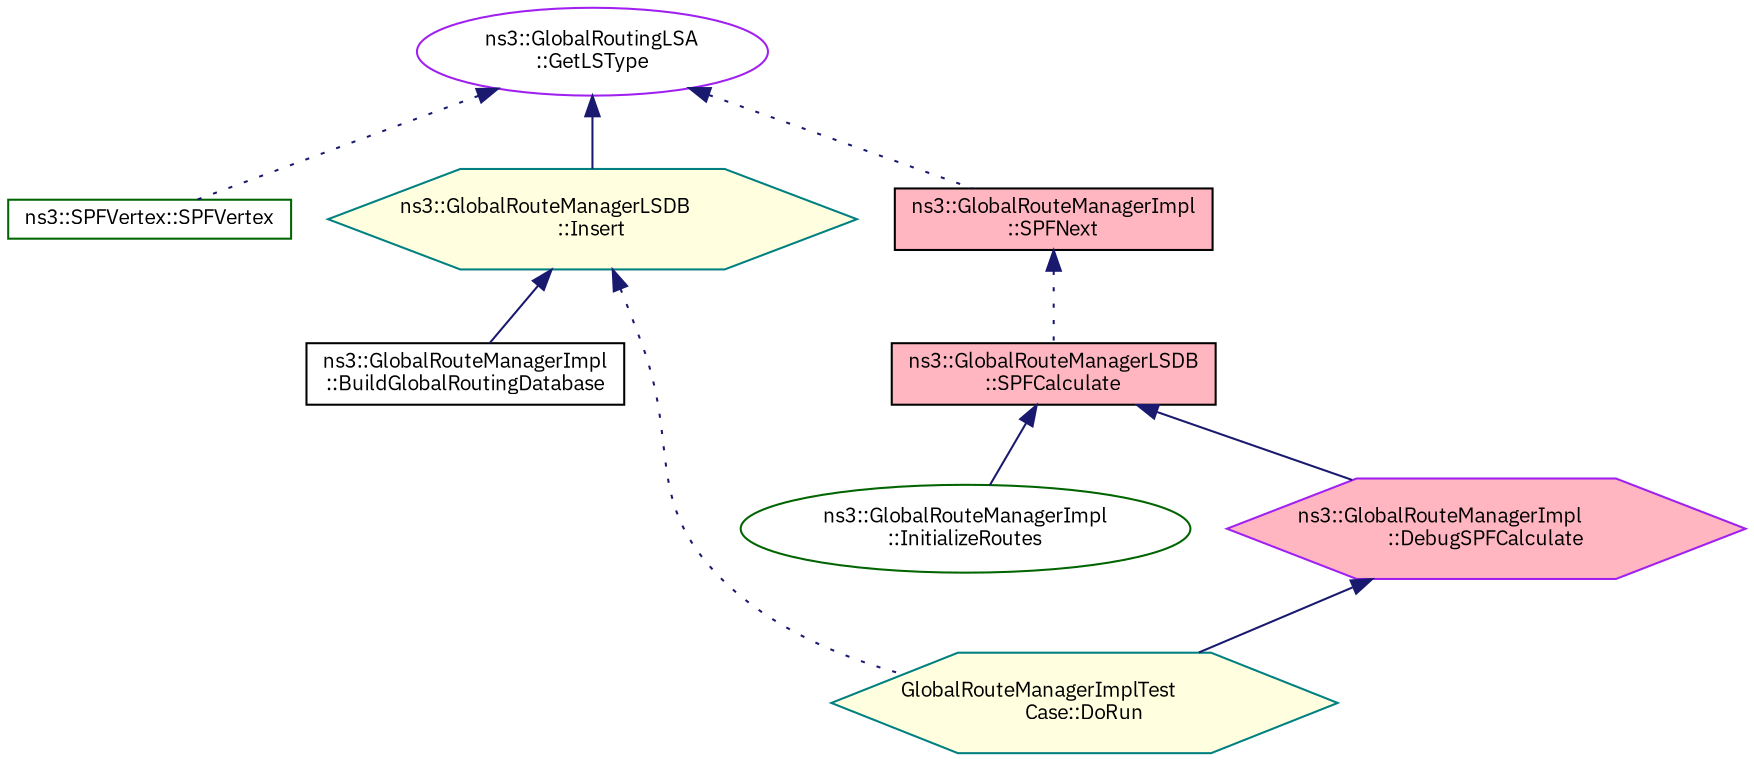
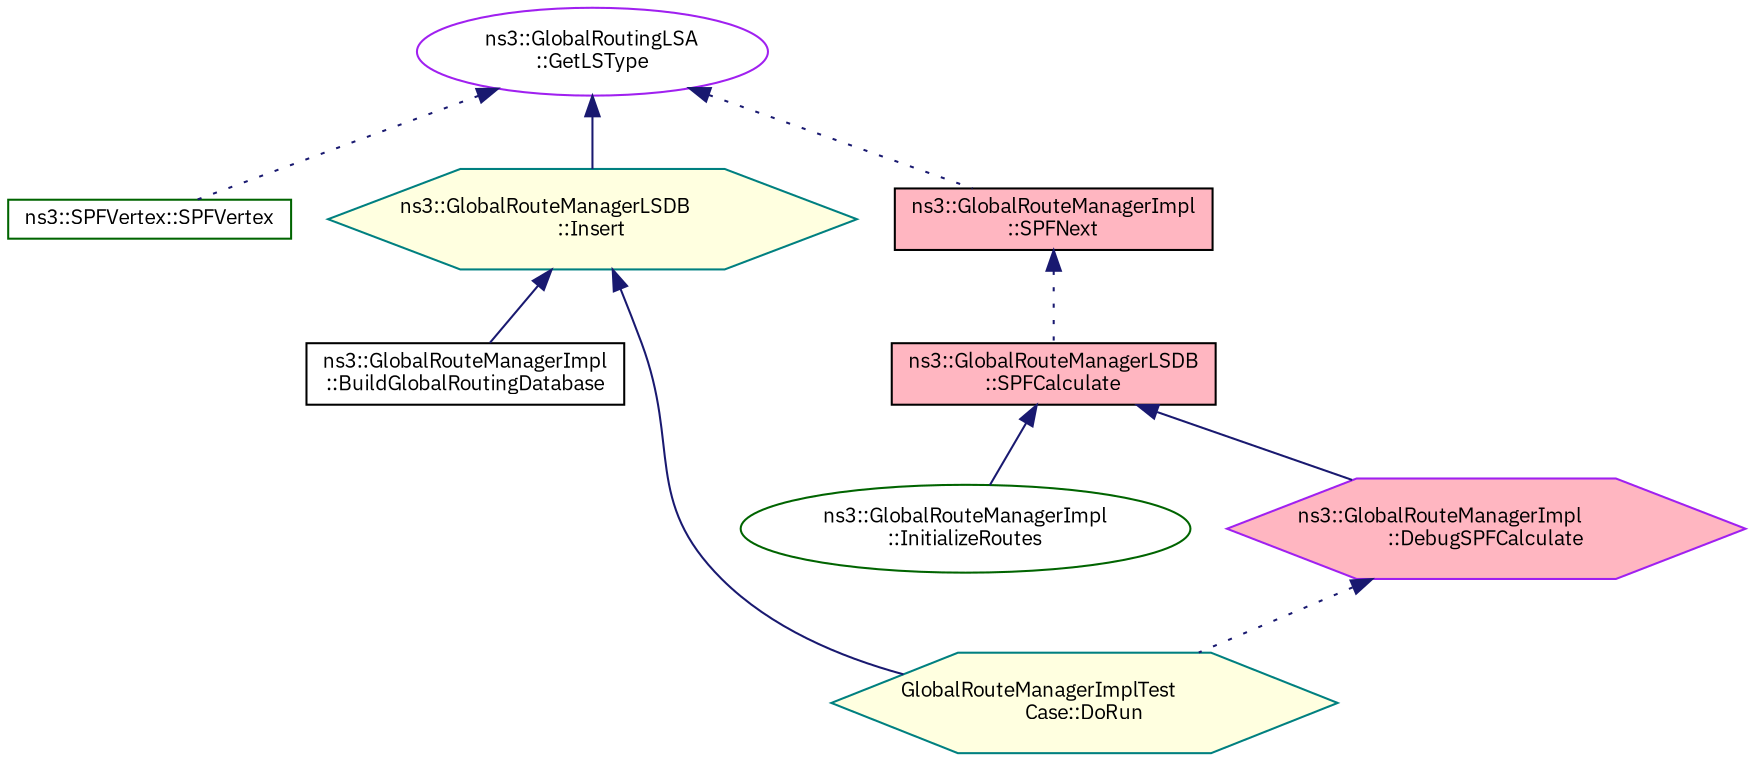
(690, 538) -> (690, 538)
(1276, 620) -> (1276, 620)
